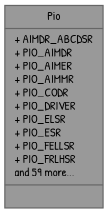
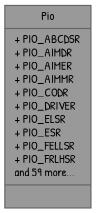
(54, 39) -> (48, 39)
